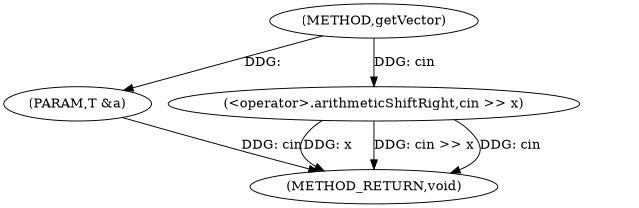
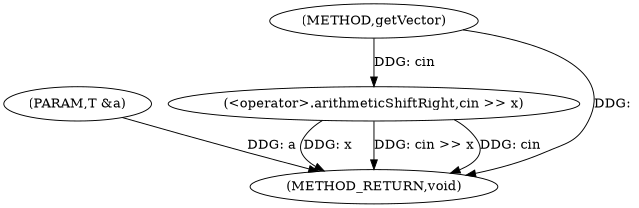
(228, 62) -> (593, 96)
(272, 145) -> (272, 145)
